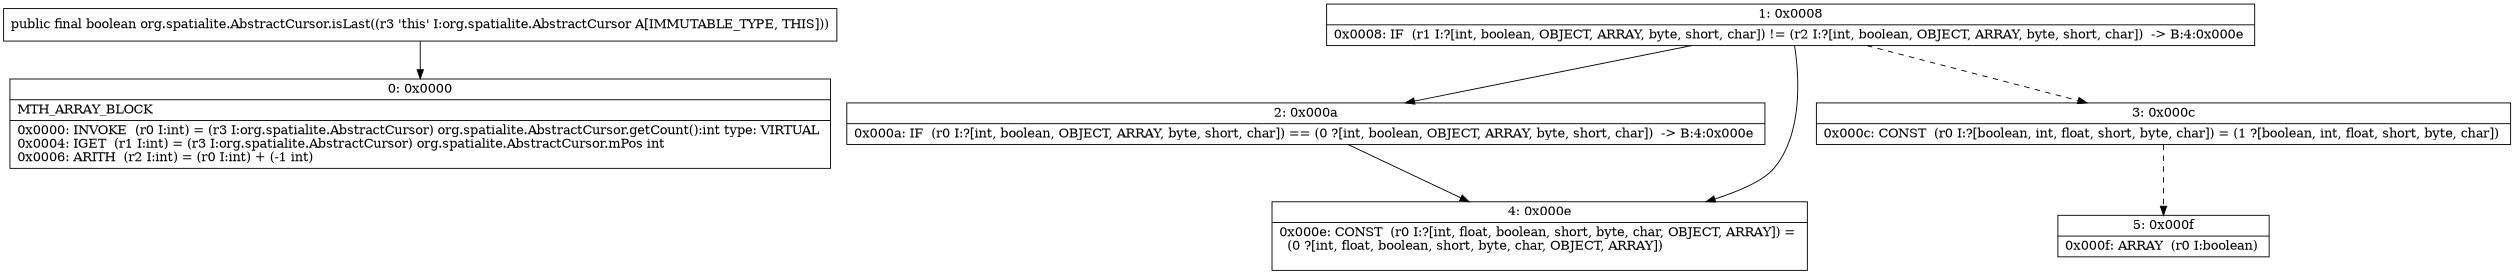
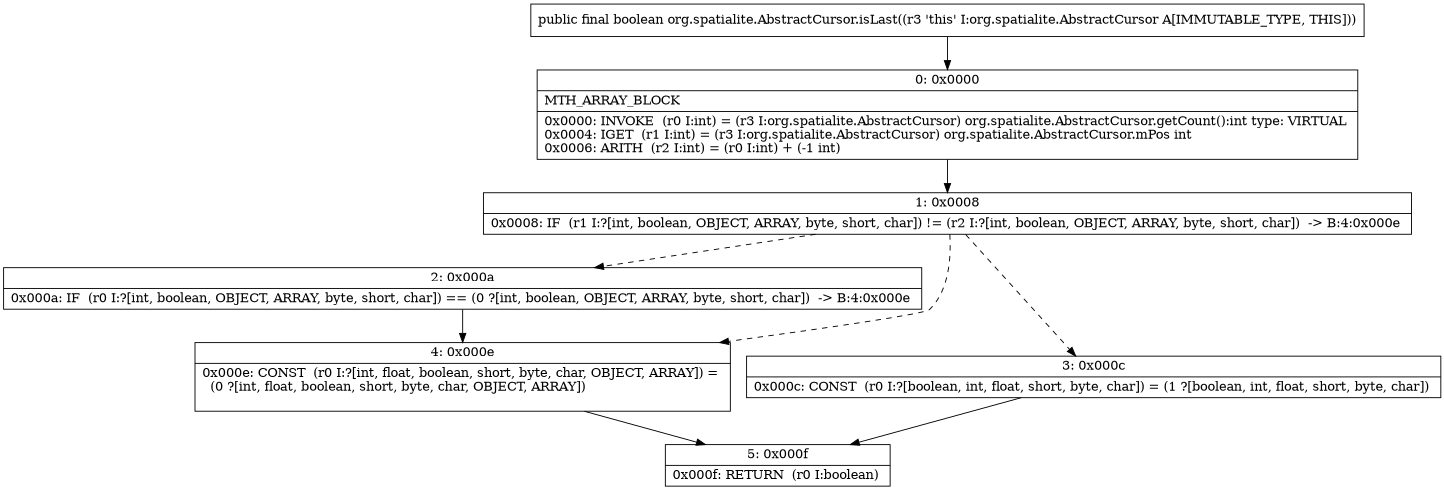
(1553, 73) -> (710, 250)
(1789, 142) -> (869, 321)
none -> (947, 172)
(2164, 175) -> (940, 420)
(2164, 246) -> (778, 475)
none -> (640, 427)
